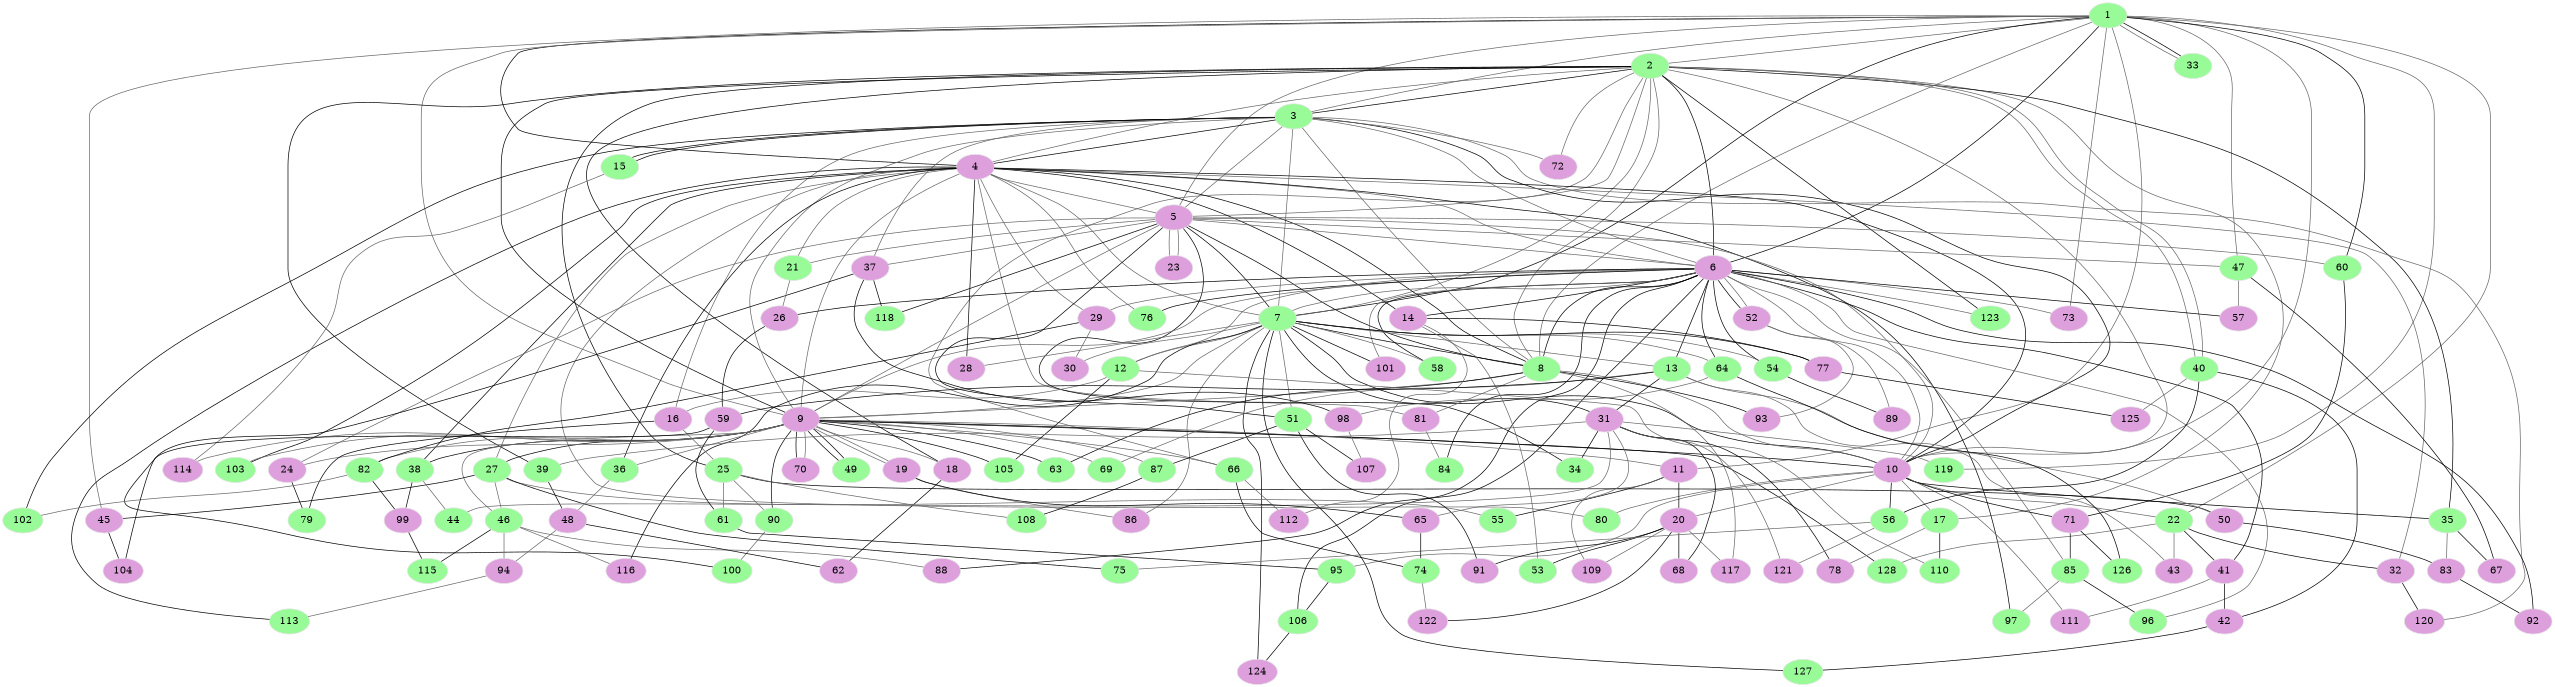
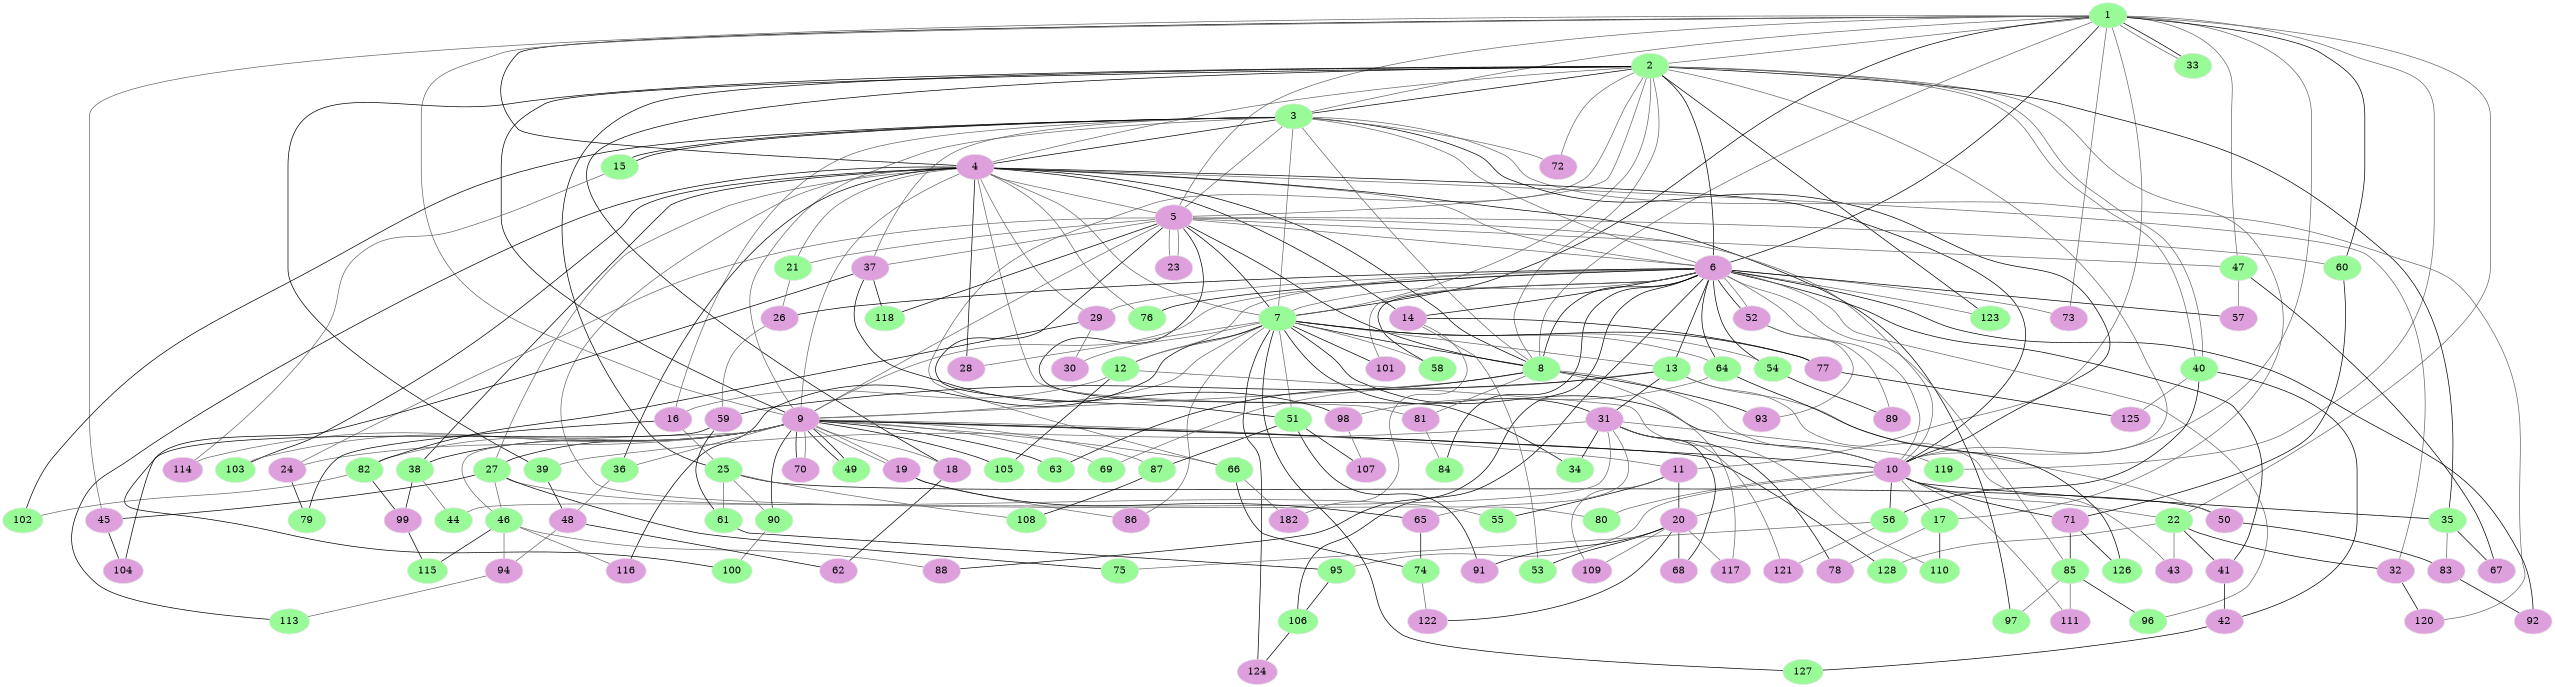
(730, 359) -> (730, 359)
(1289, 520) -> (1289, 520)
(2150, 600) -> (2070, 596)
